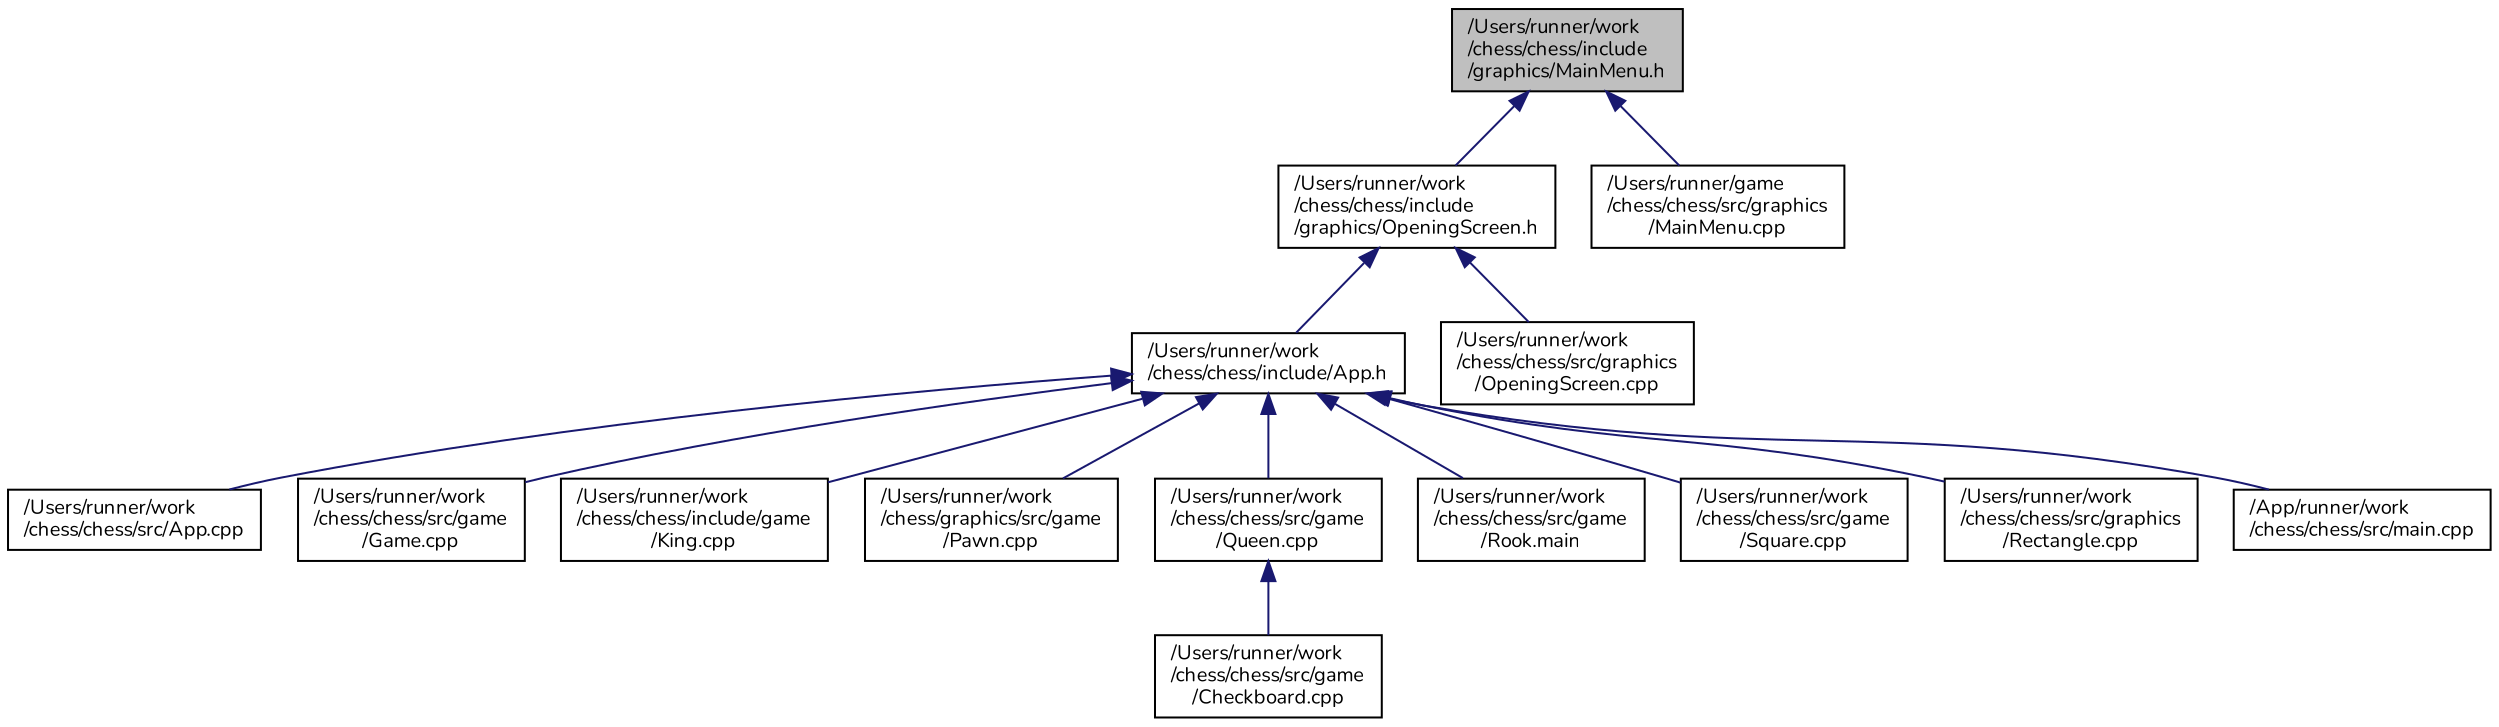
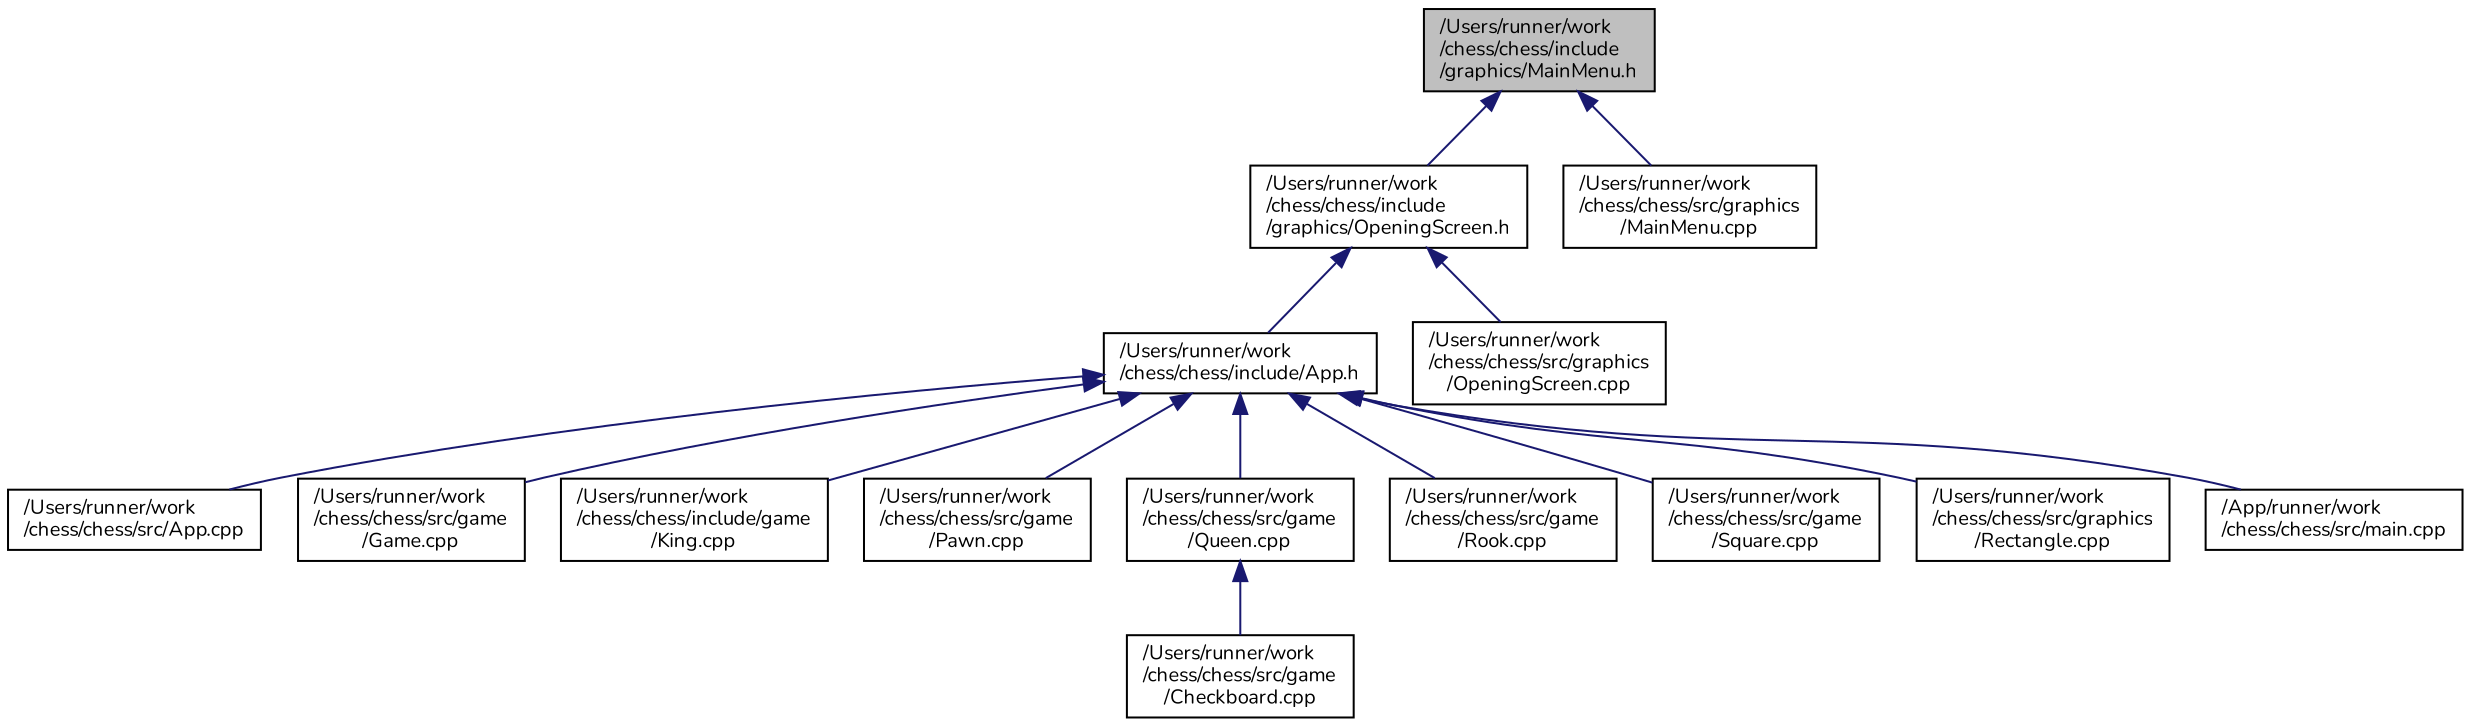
(1718, 207) -> (1690, 207)
(991, 520) -> (977, 520)
(1531, 520) -> (1503, 520)
